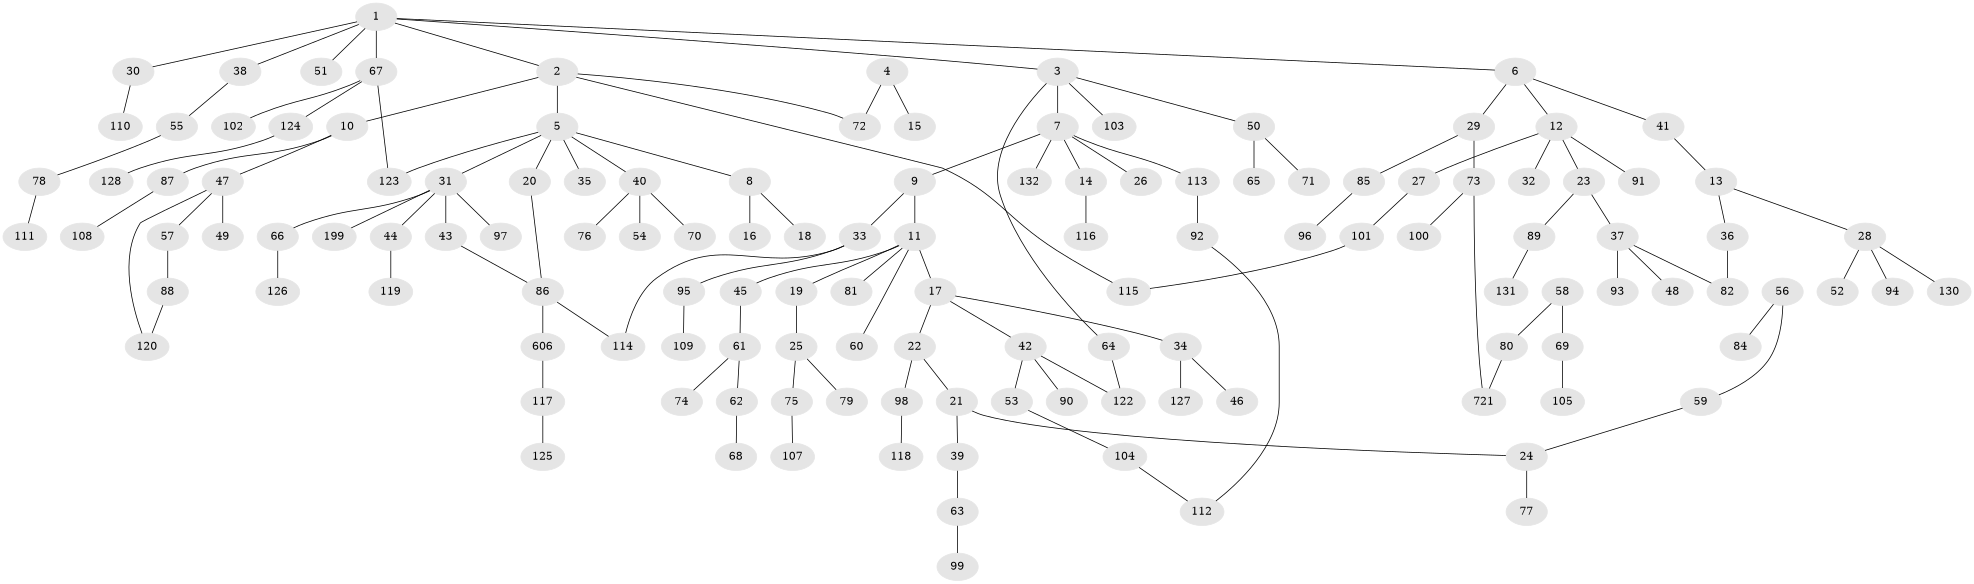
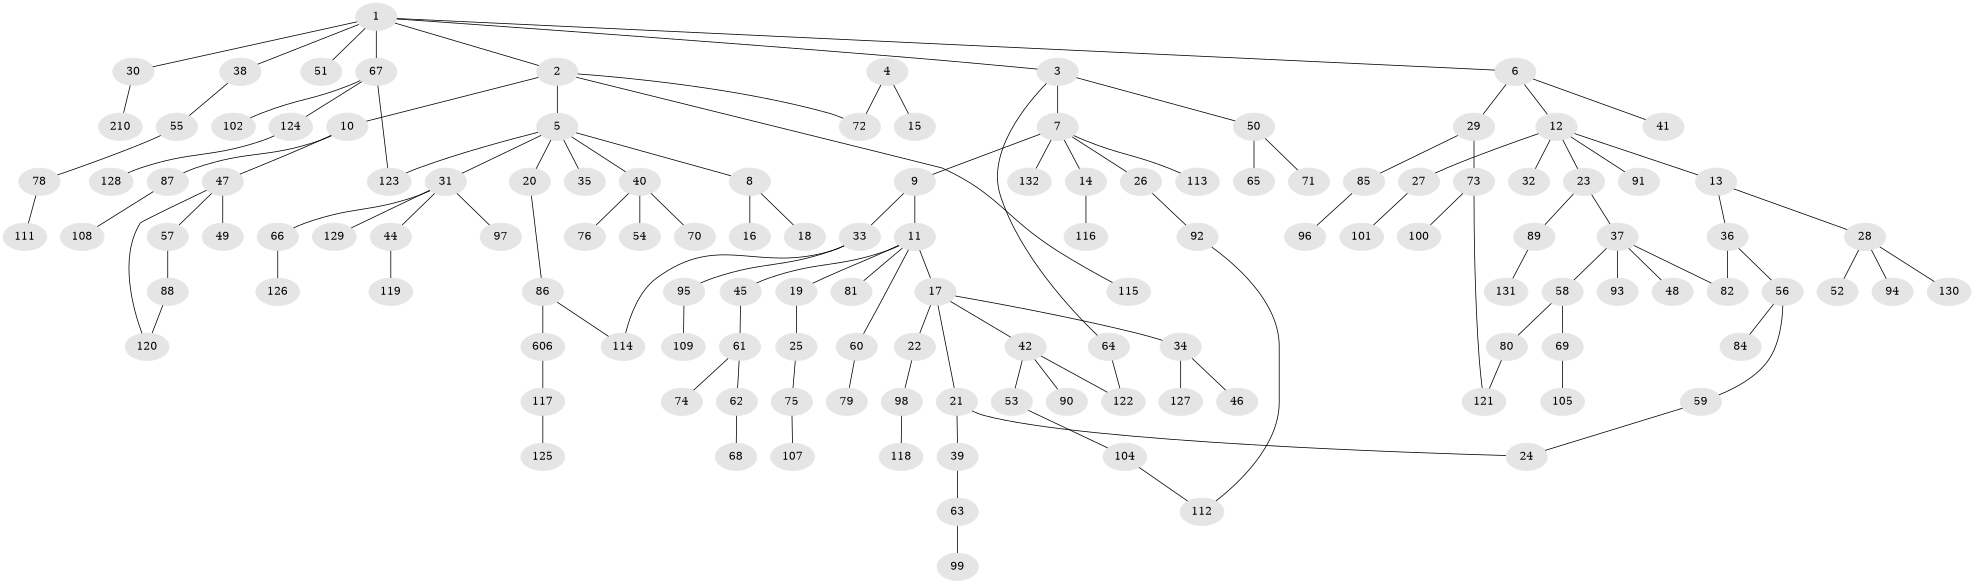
(120, 127) -> (120, 127)
(1114, 127) -> none
(1690, 154) -> (1636, 154)
(1197, 209) -> (1169, 209)
(334, 237) -> (334, 237)
(446, 237) -> none
none -> (1590, 264)
none -> (1755, 264)
(1249, 272) -> none
(822, 374) -> (852, 374)
(936, 374) -> (946, 347)
(1484, 402) -> (1484, 402)
(1527, 512) -> none
